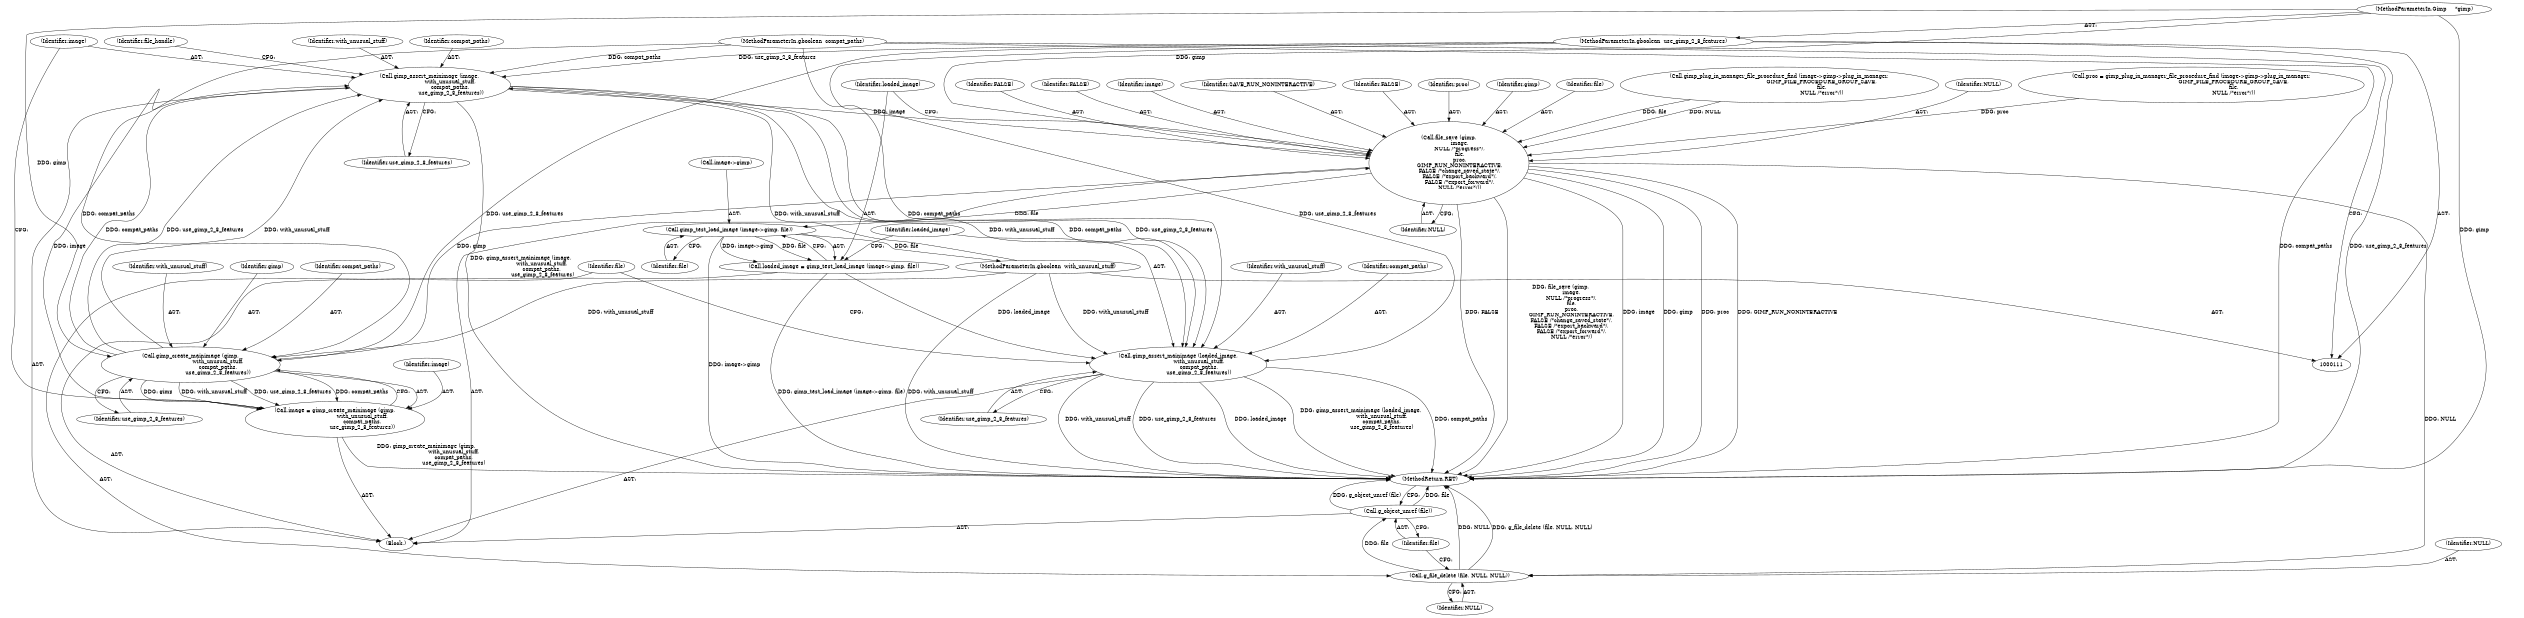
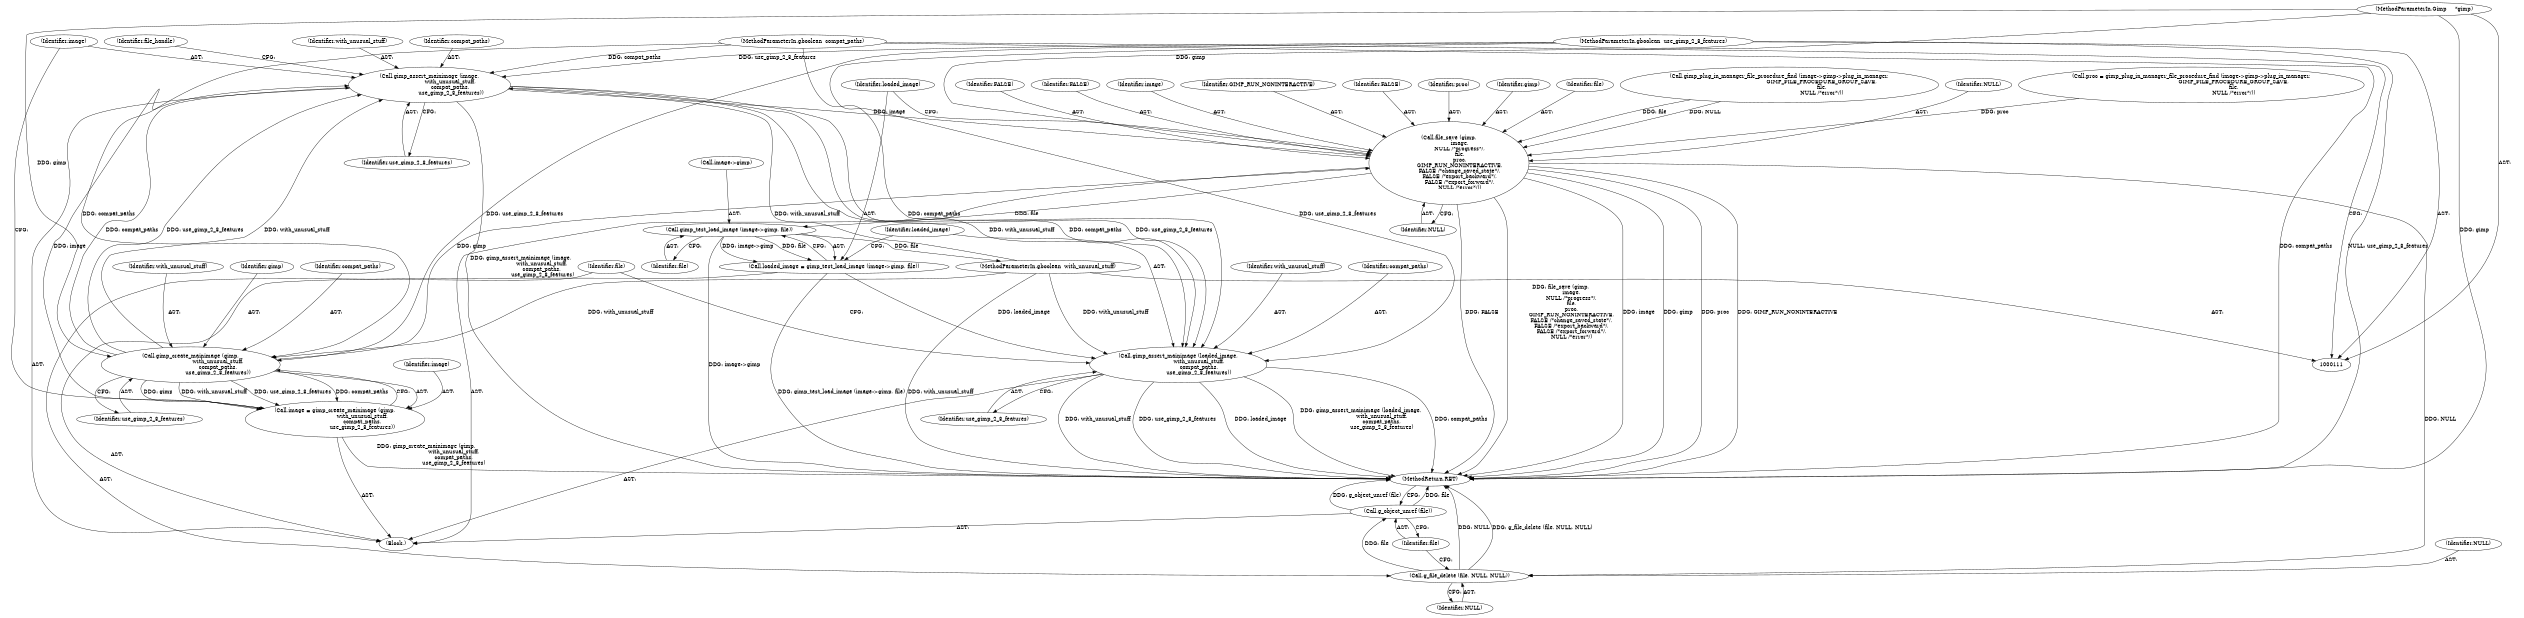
(2052, 25) -> (2498, 217)
(1258, 85) -> (1258, 85)
(2388, 246) -> (2388, 246)
